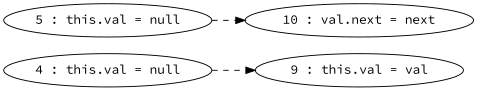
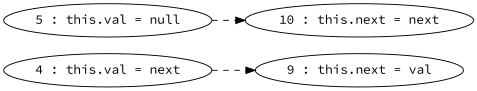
(359, 20) -> (359, 20)
(108, 70) -> (108, 70)
(359, 70) -> (359, 70)
